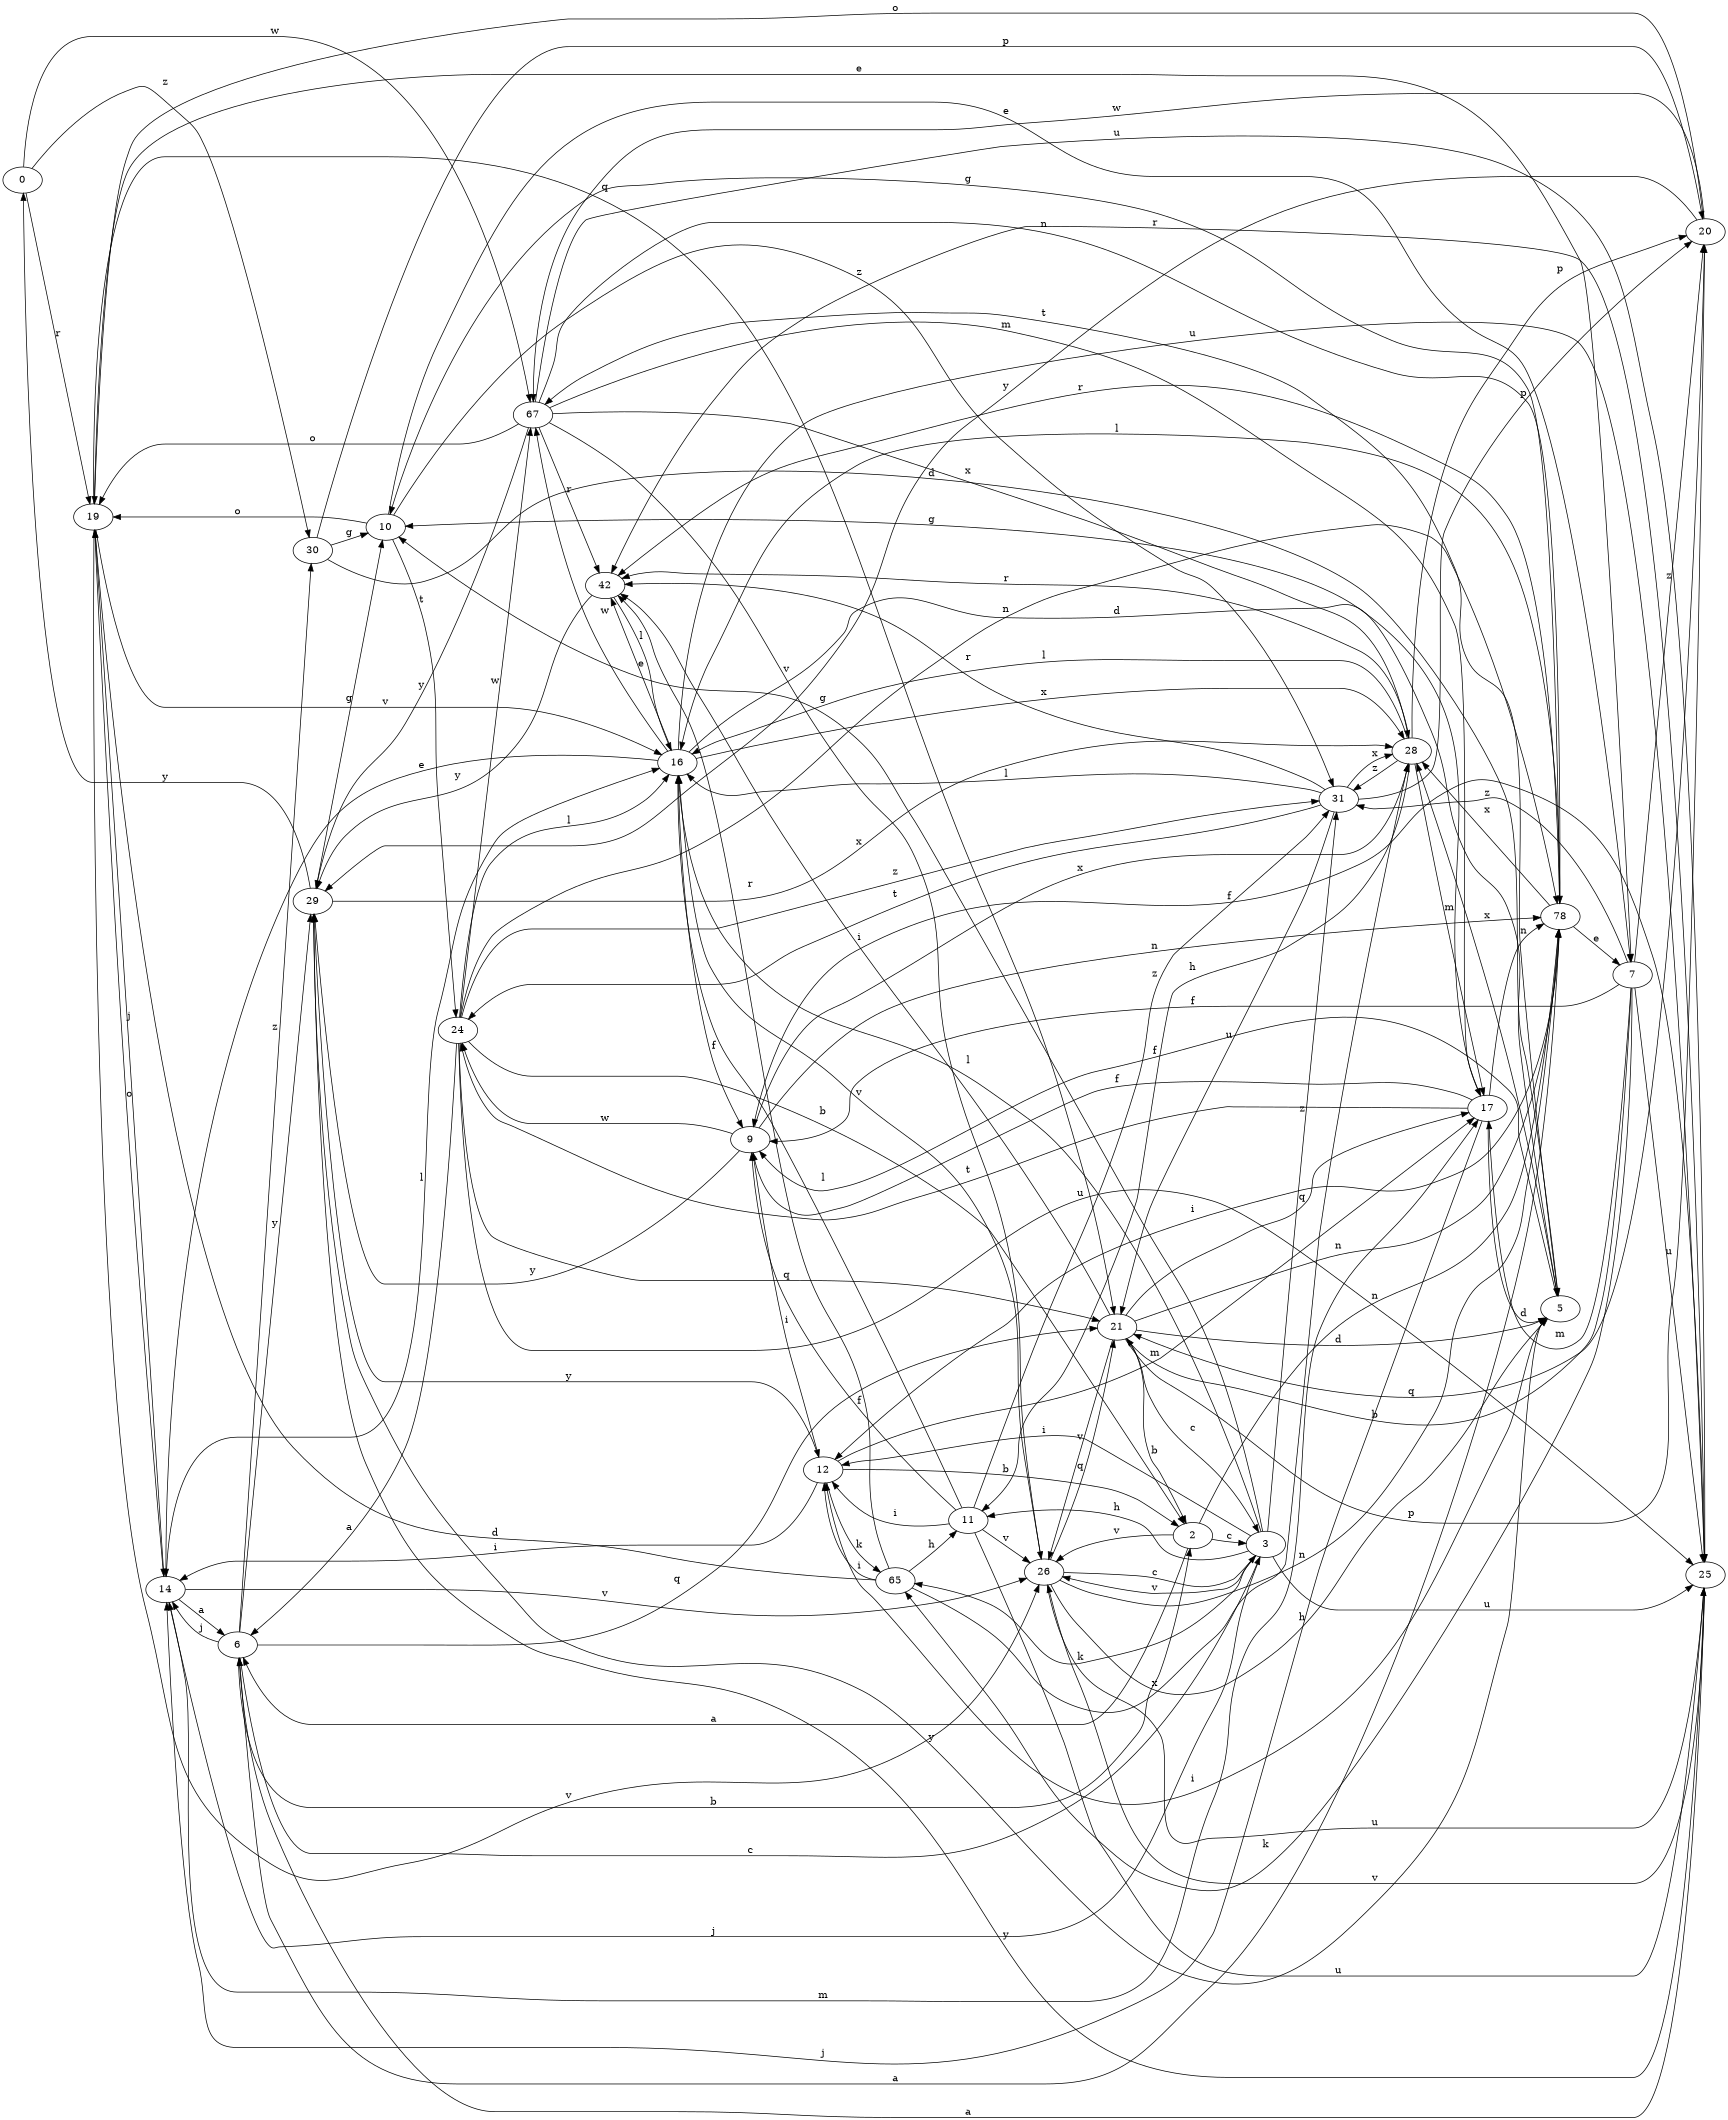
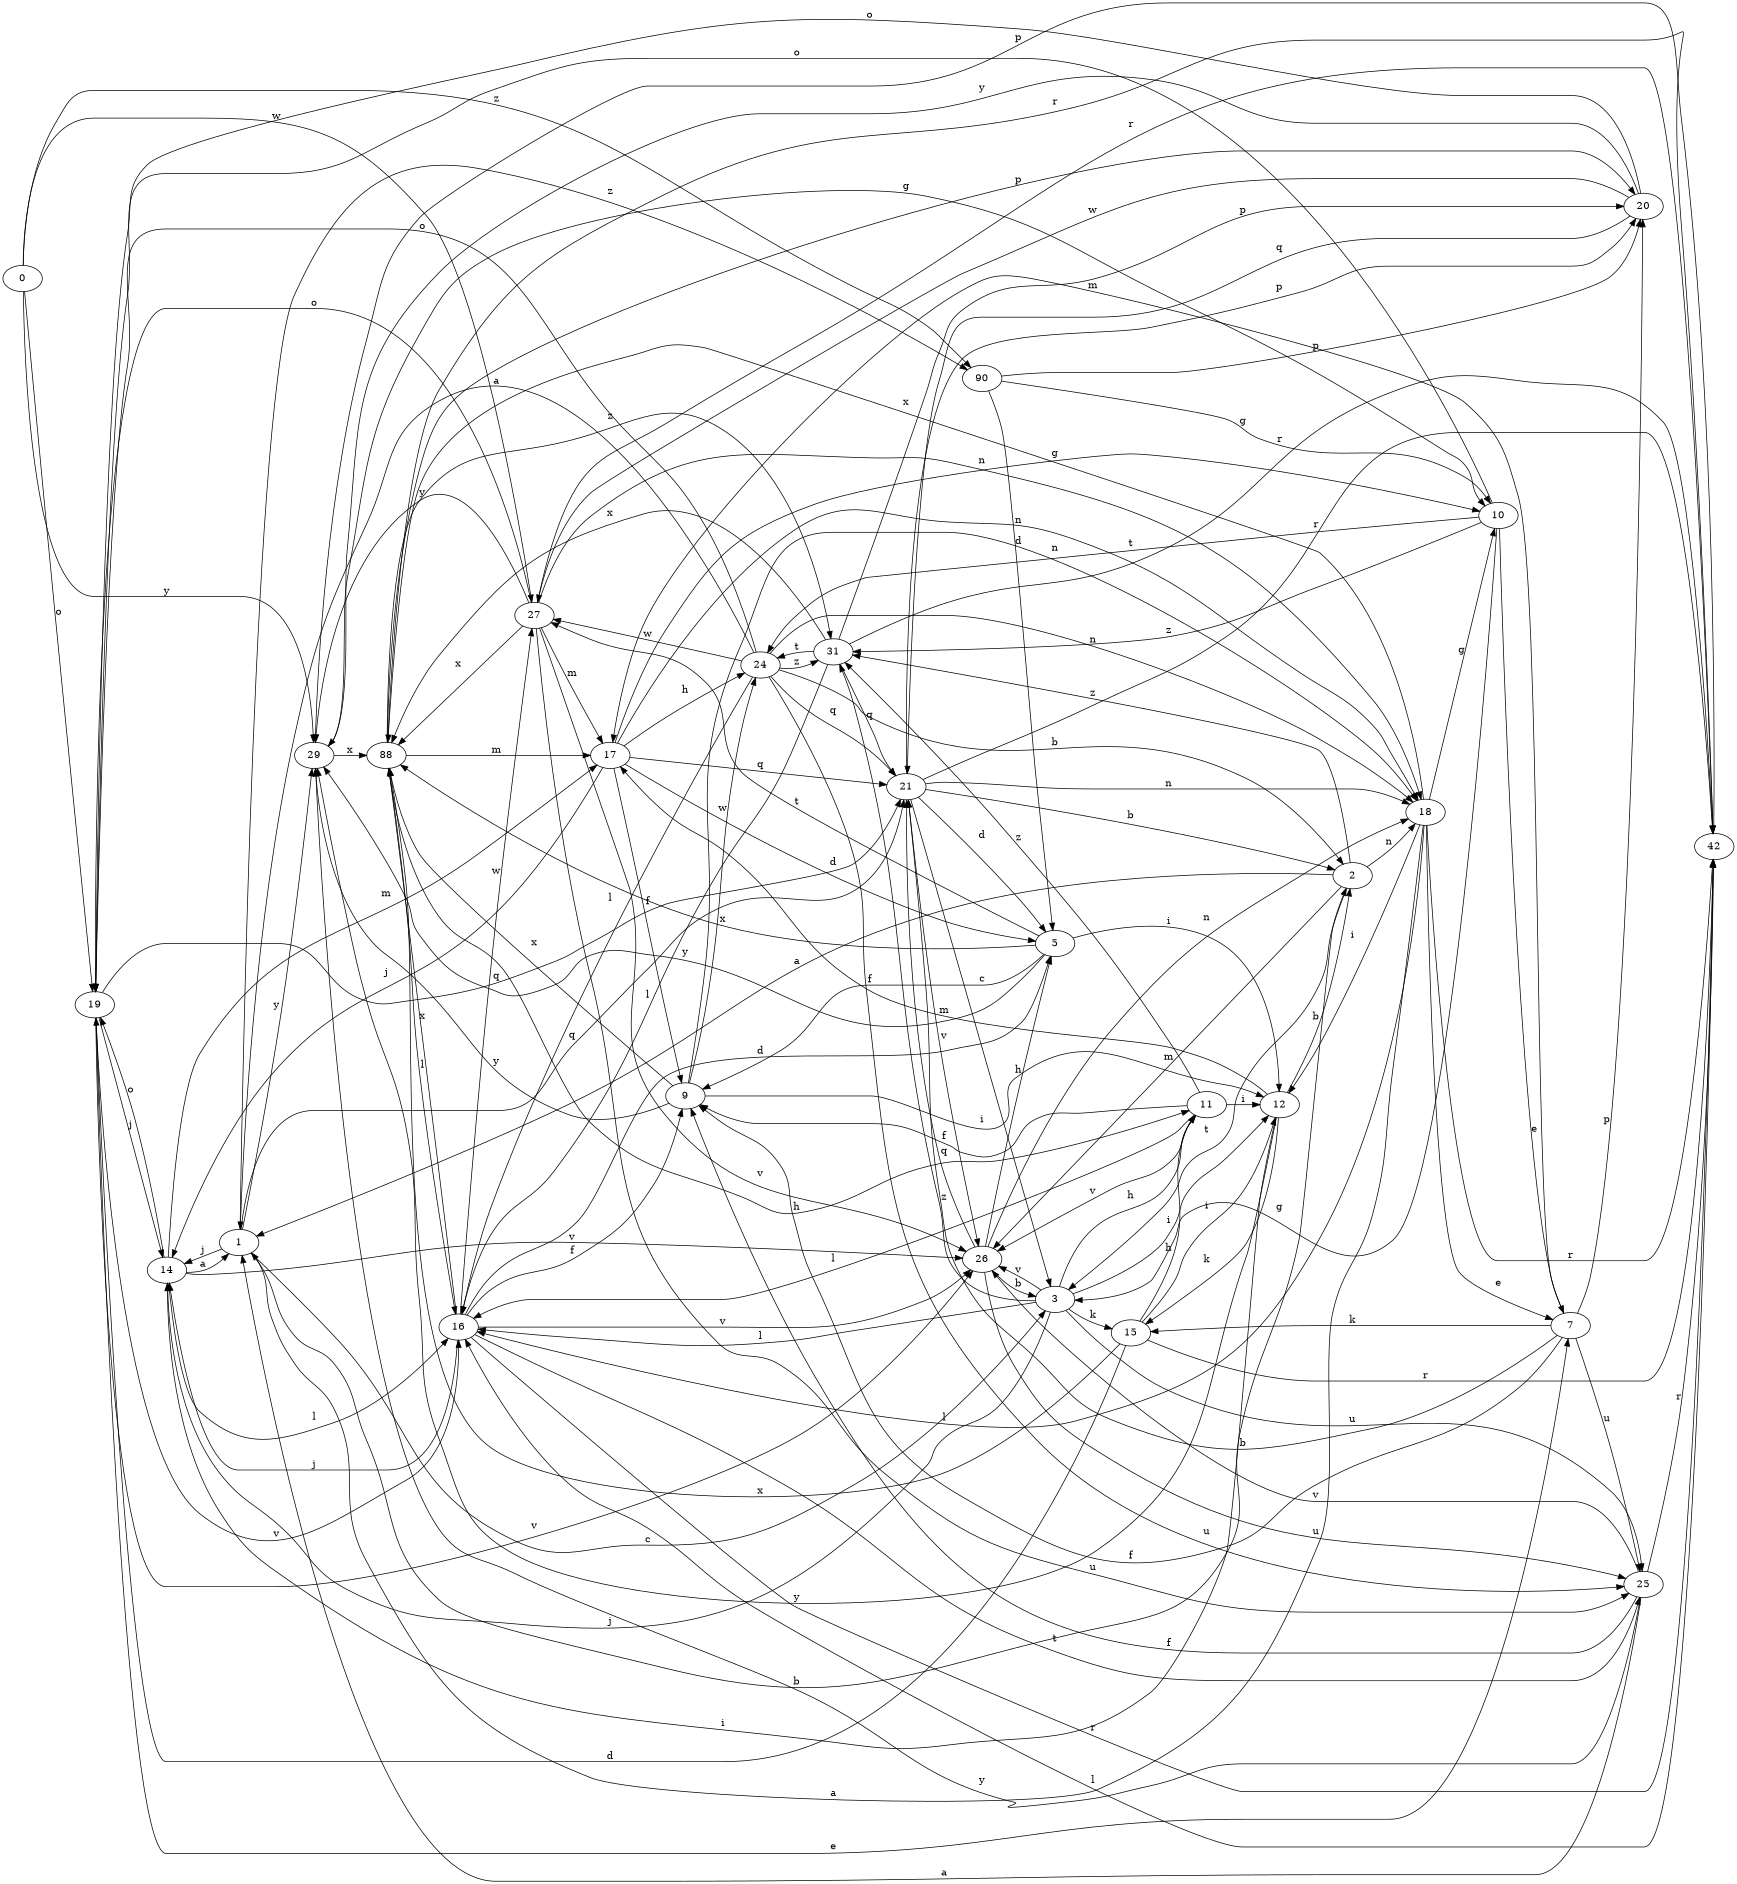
none -> (181, 229)
(58, 334) -> (59, 612)
(1193, 334) -> (1055, 1639)
(533, 415) -> (534, 615)
(313, 551) -> (982, 378)
(1669, 576) -> (1607, 1120)
(47, 639) -> (90, 595)
(641, 664) -> (1093, 1728)
(1412, 751) -> (386, 755)
(422, 765) -> (314, 1465)
(458, 775) -> (1019, 38)
(1533, 818) -> (1149, 710)
(962, 904) -> (1440, 1073)
(1560, 917) -> (1426, 812)
(859, 937) -> (1316, 525)
(1229, 1035) -> (870, 715)
(912, 1140) -> (728, 1327)
(968, 1170) -> (685, 690)
(1289, 1216) -> (755, 771)
(1117, 1531) -> (1169, 1057)
(1229, 1536) -> (1207, 1130)
(1155, 1572) -> (1019, 1284)
(895, 1581) -> (1131, 1333)
(238, 1645) -> (239, 1242)
(1365, 1976) -> none
